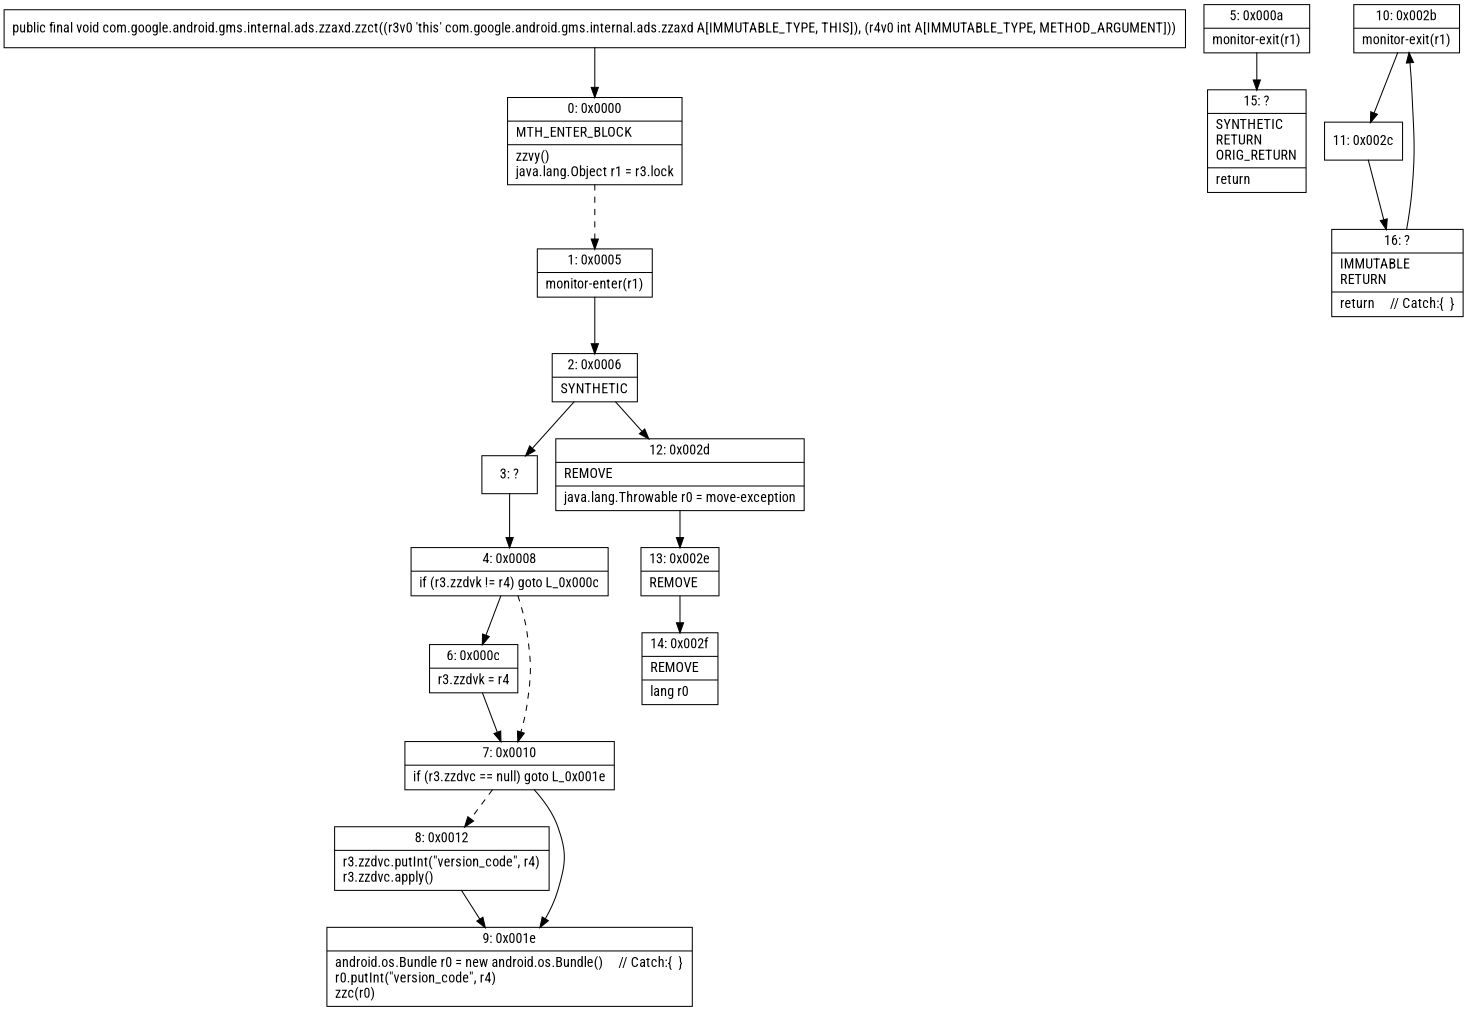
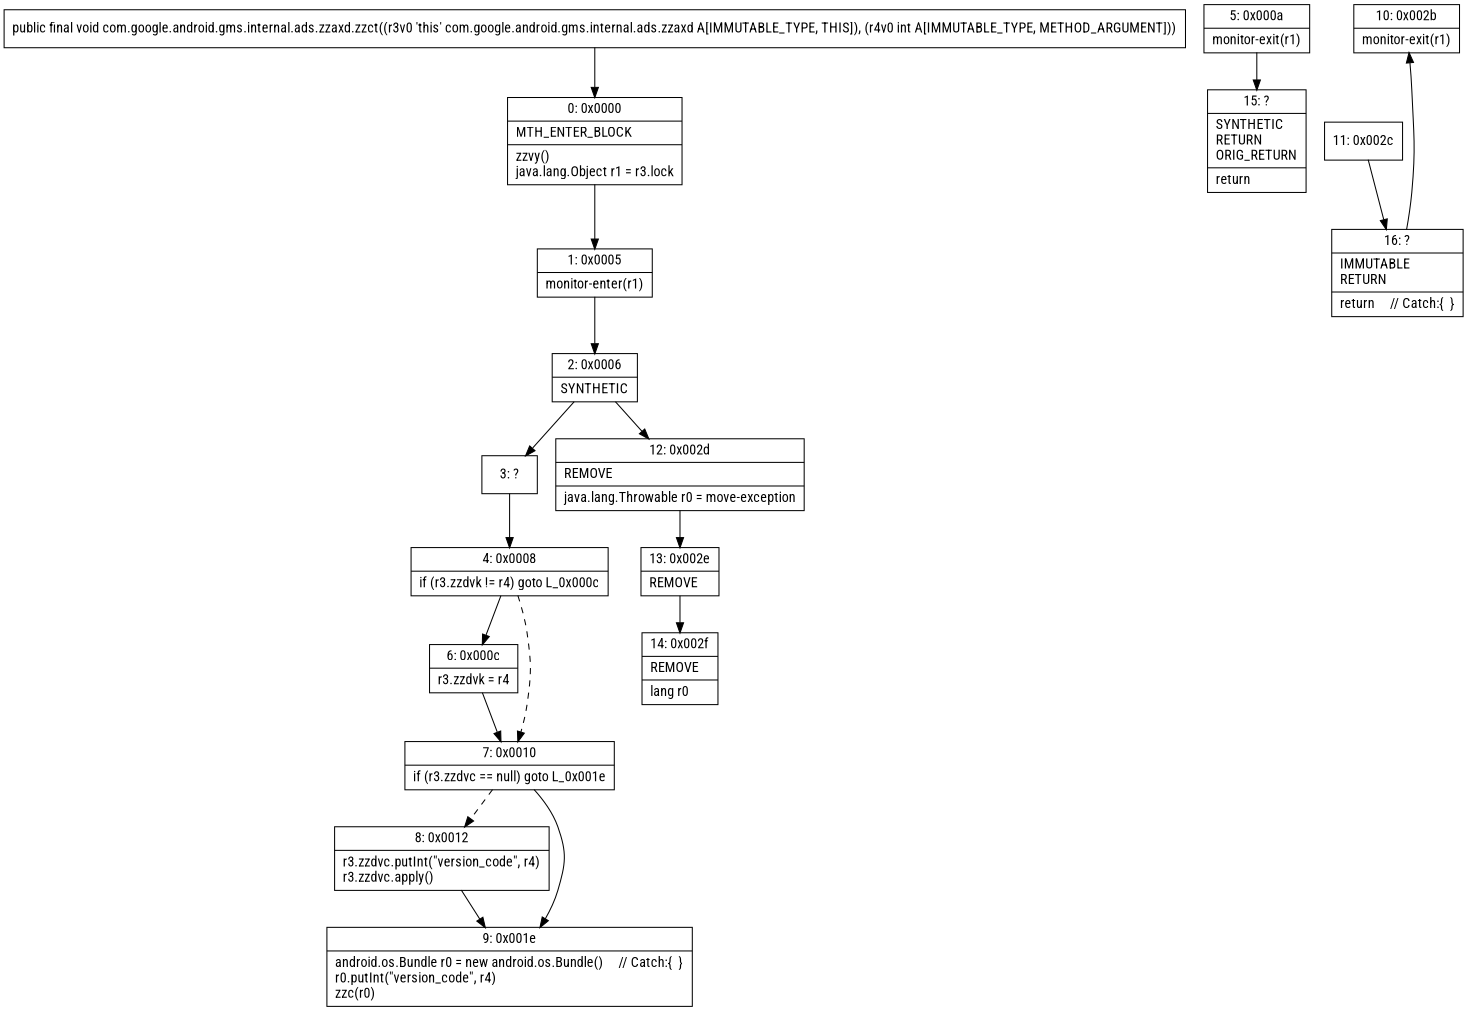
(1386, 83) -> none
(595, 212) -> (595, 212)
